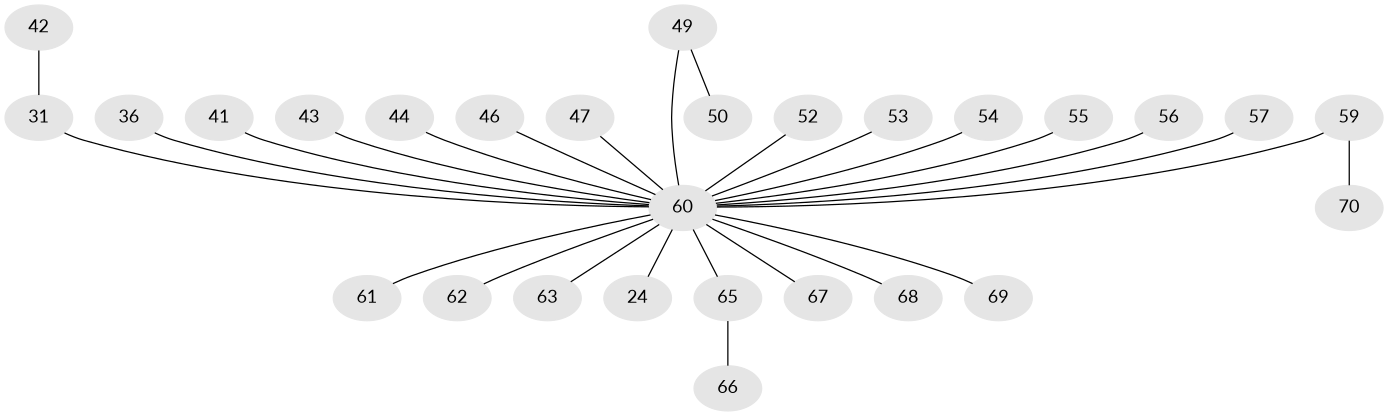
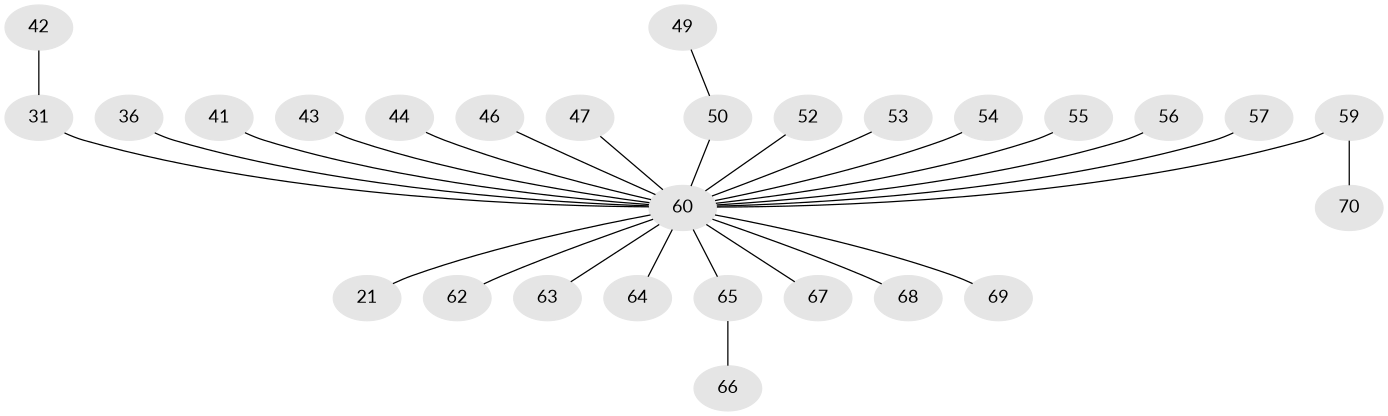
(672, 118) -> (700, 163)
(367, 298) -> (367, 298)
(638, 298) -> (638, 298)
